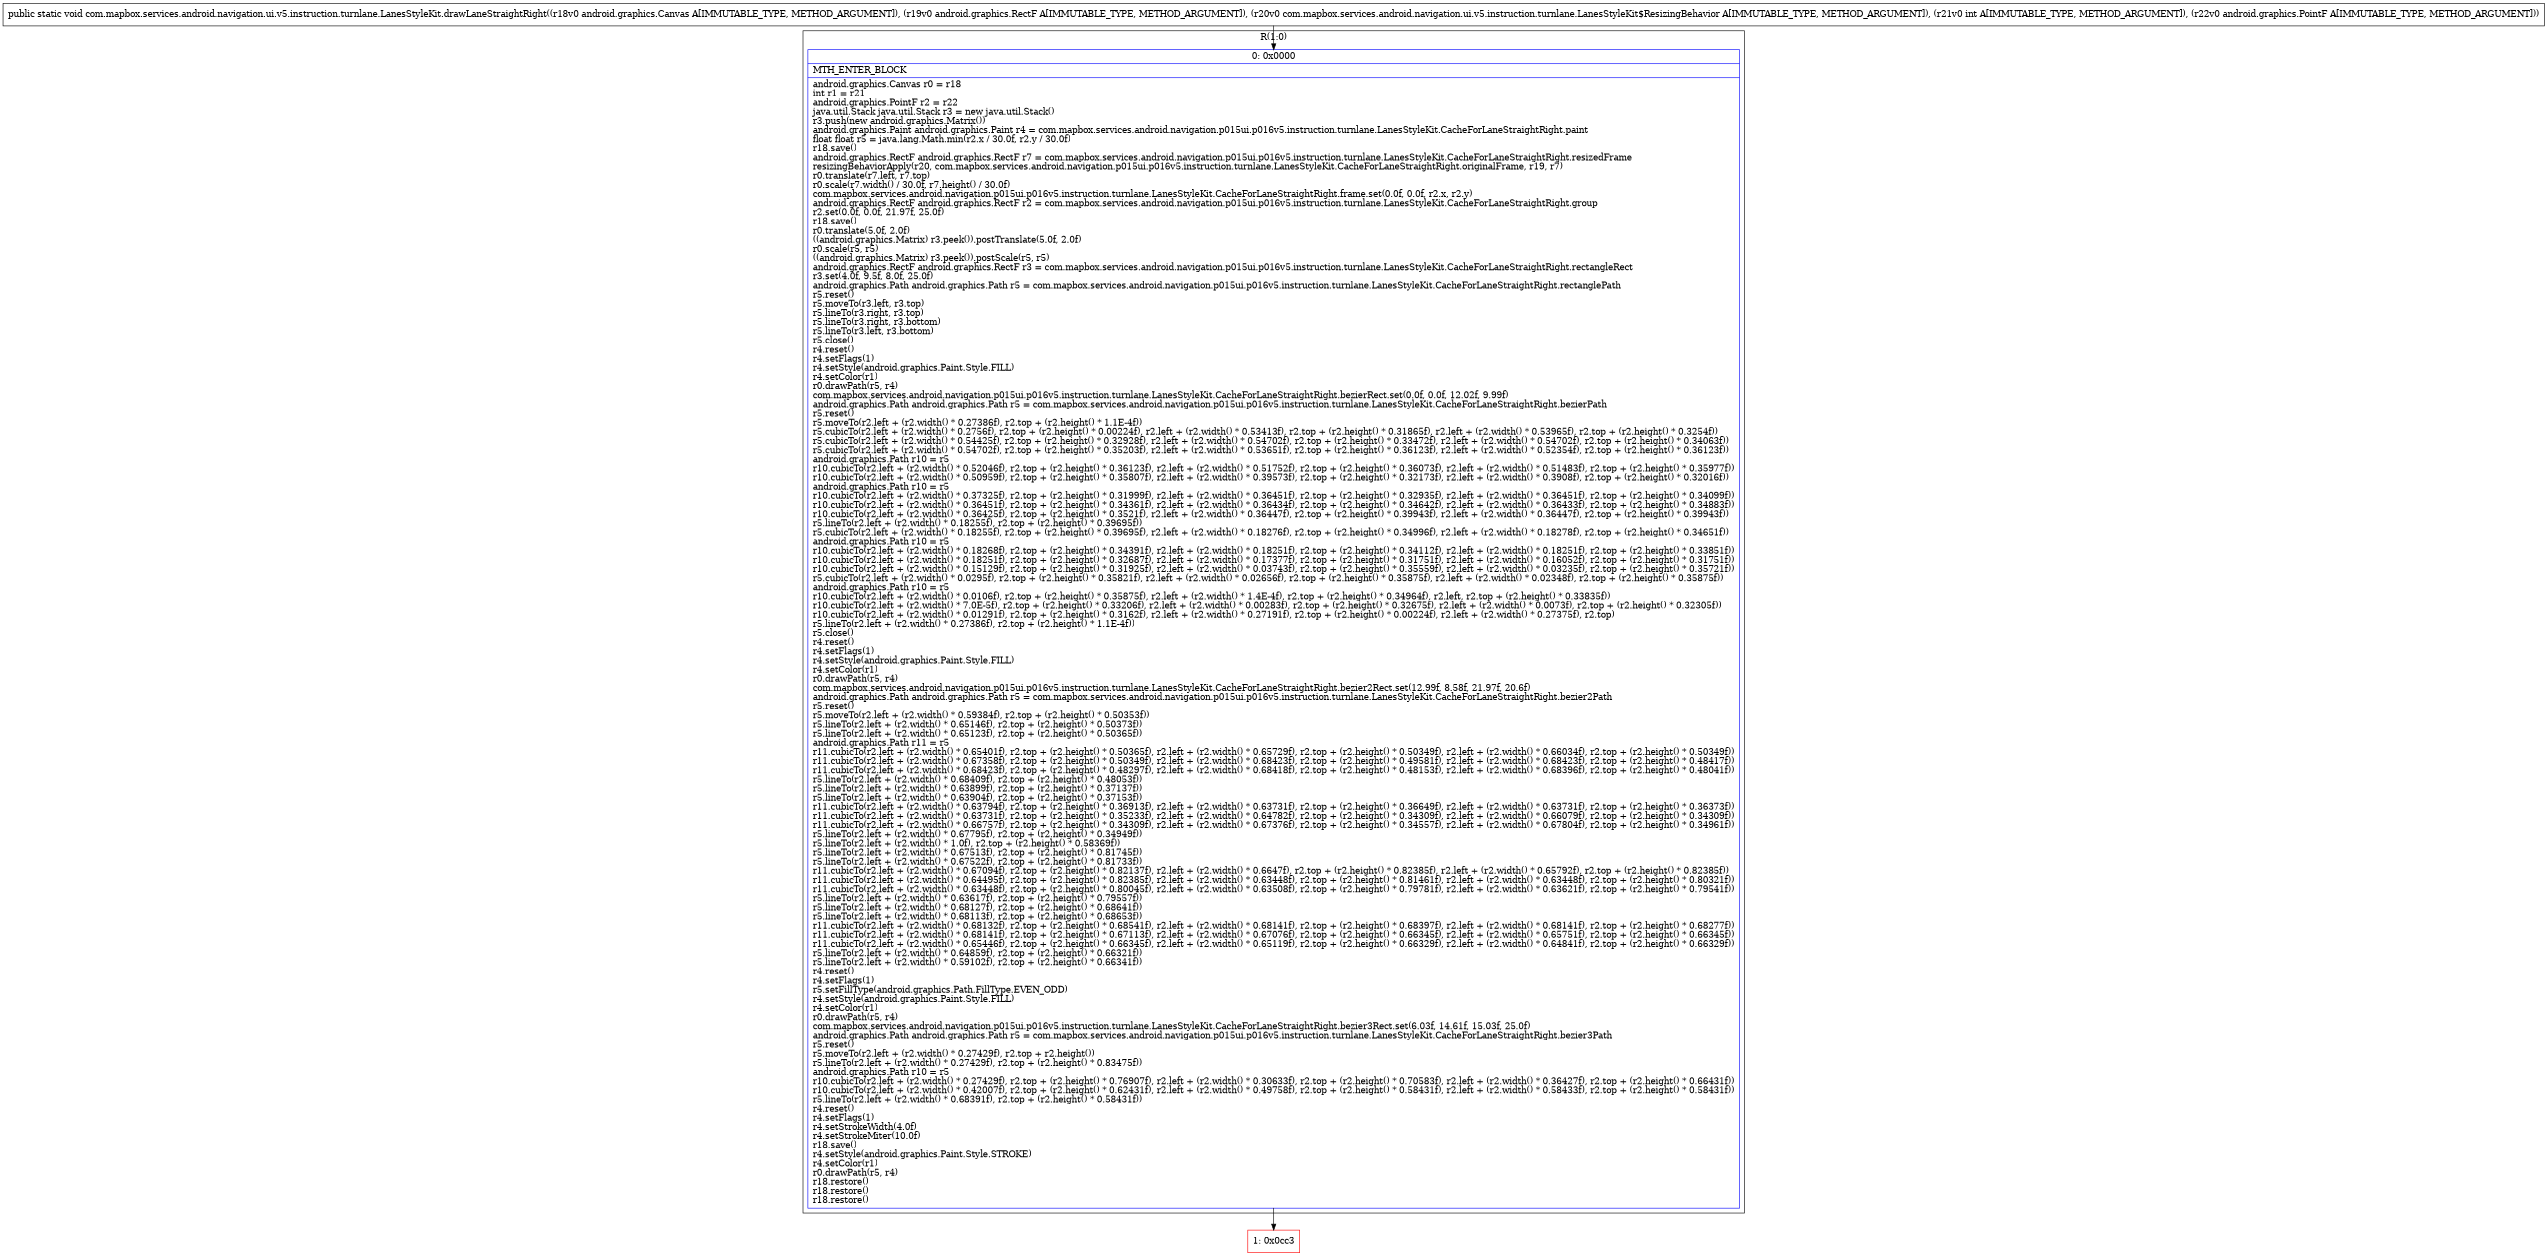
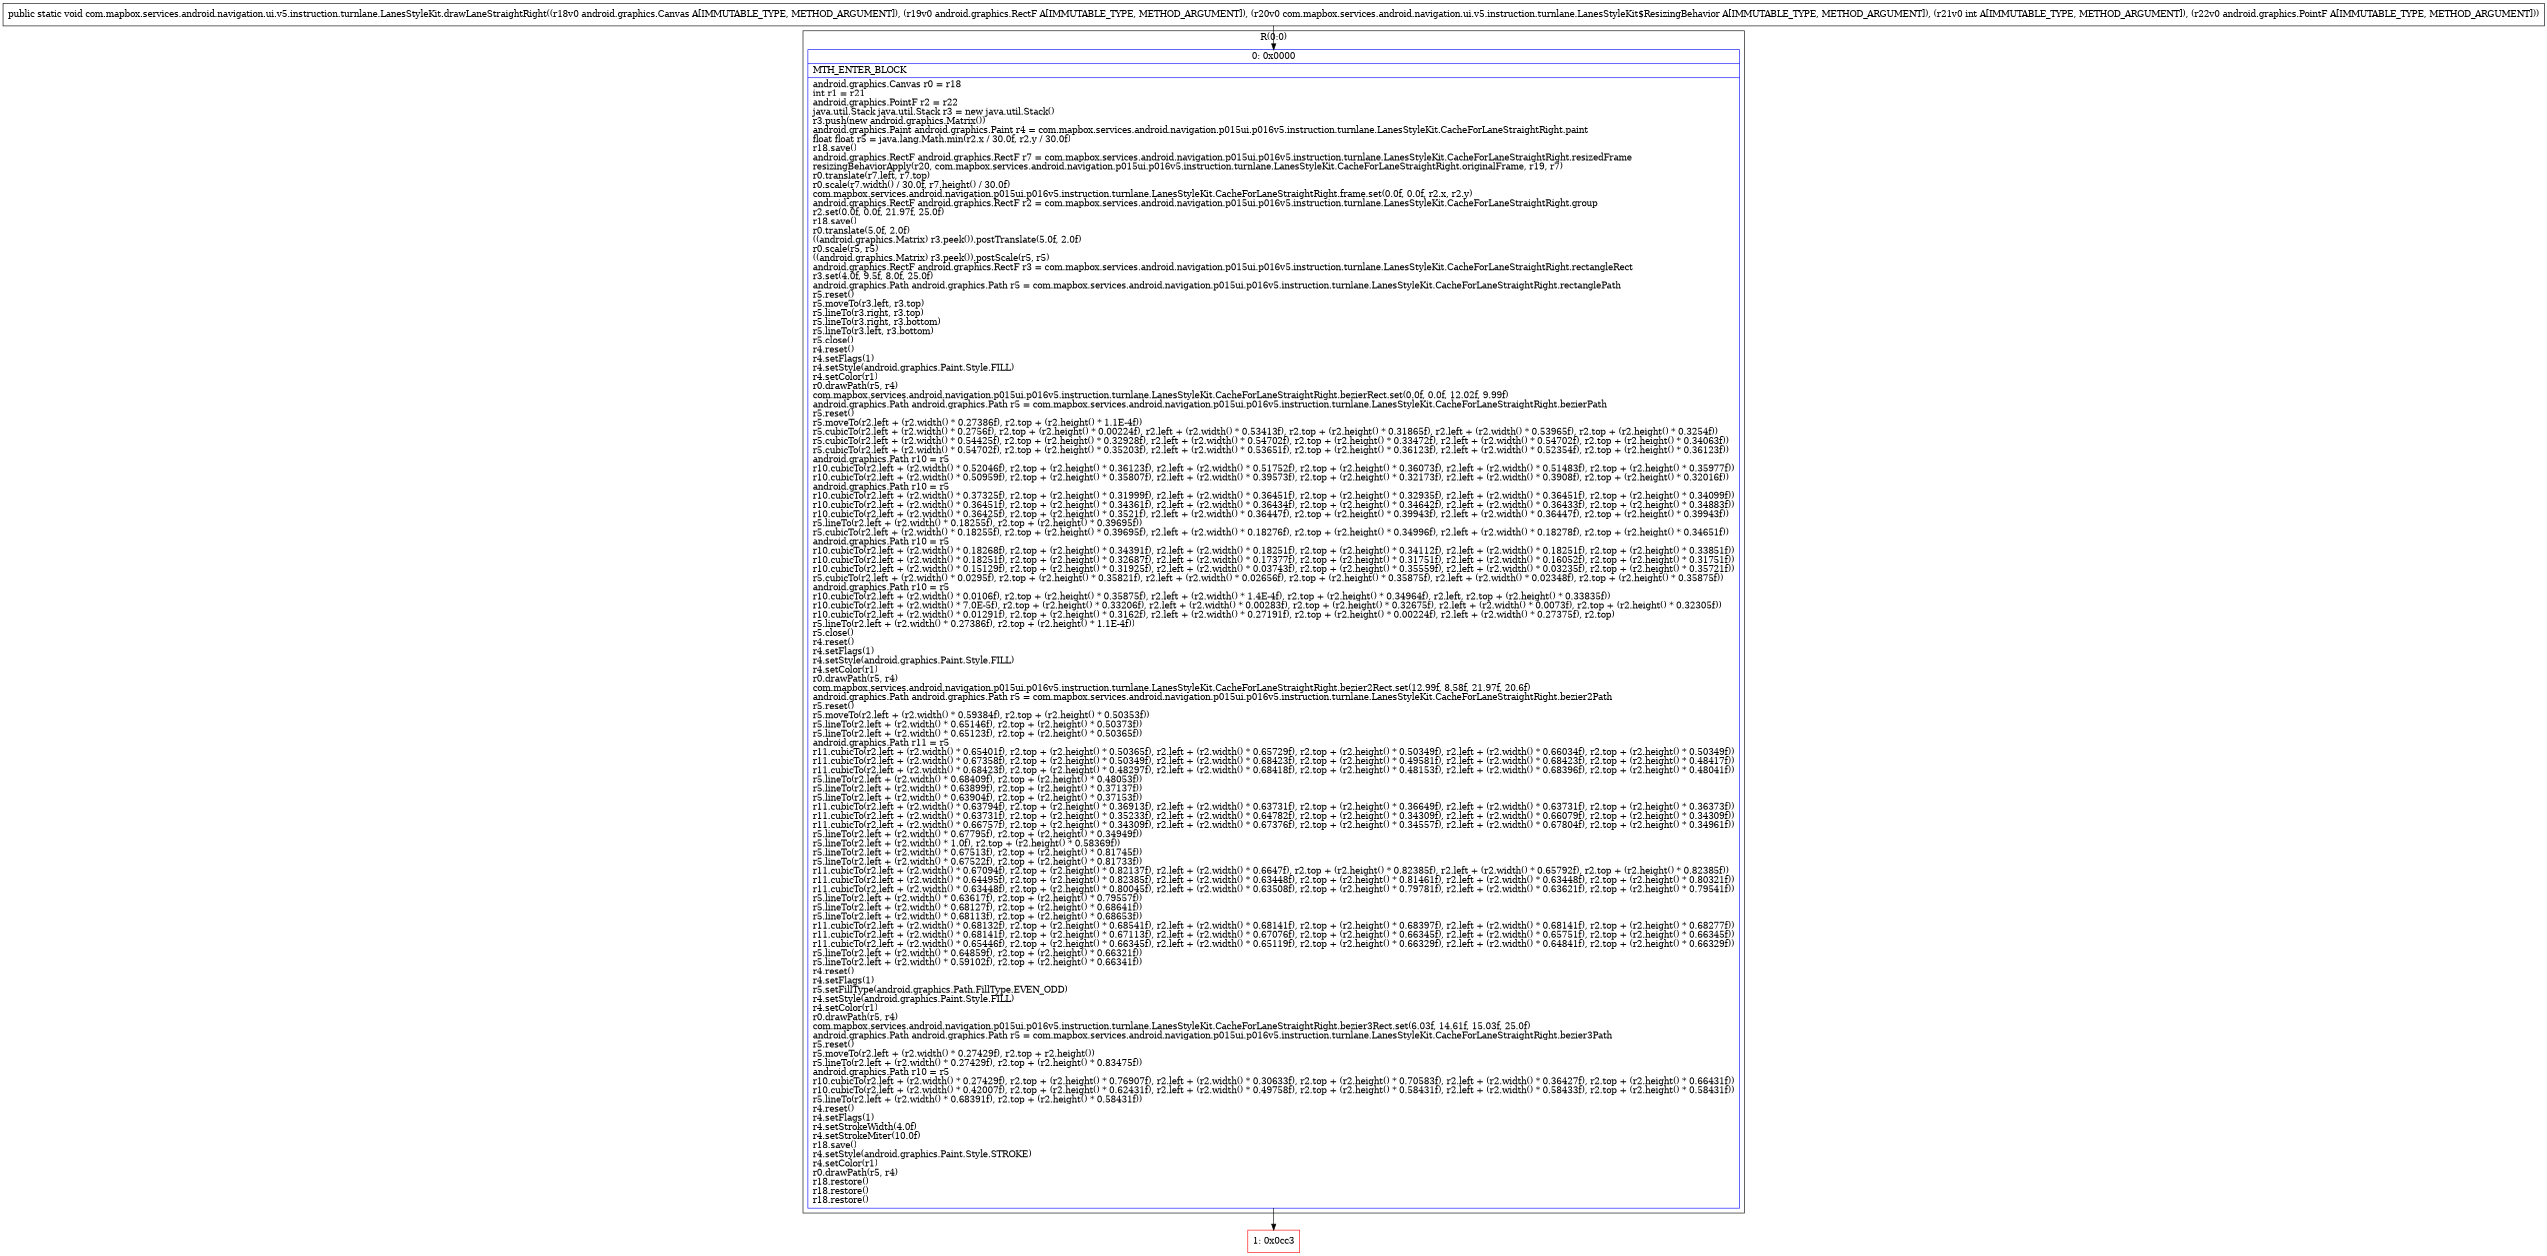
(1274, 38) -> (1274, 38)
